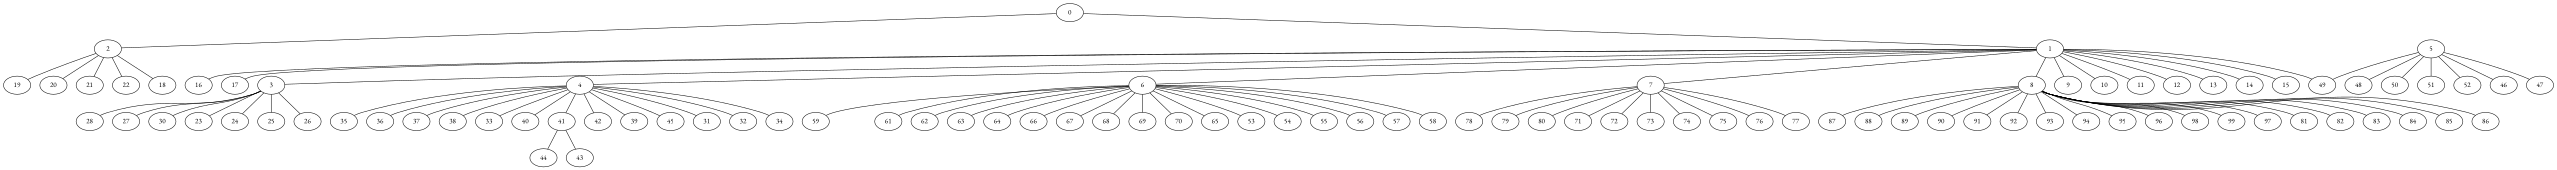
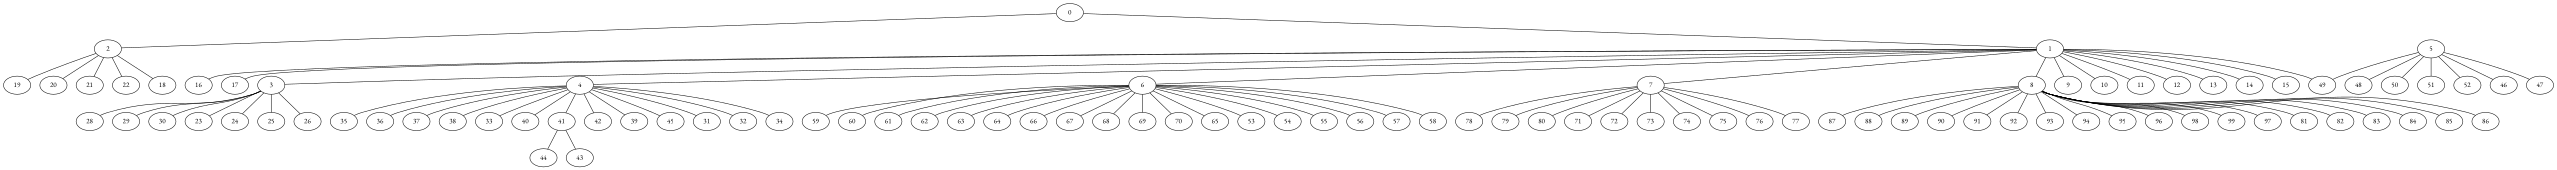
(126, 122) -> (126, 122)
none -> (852, 122)
